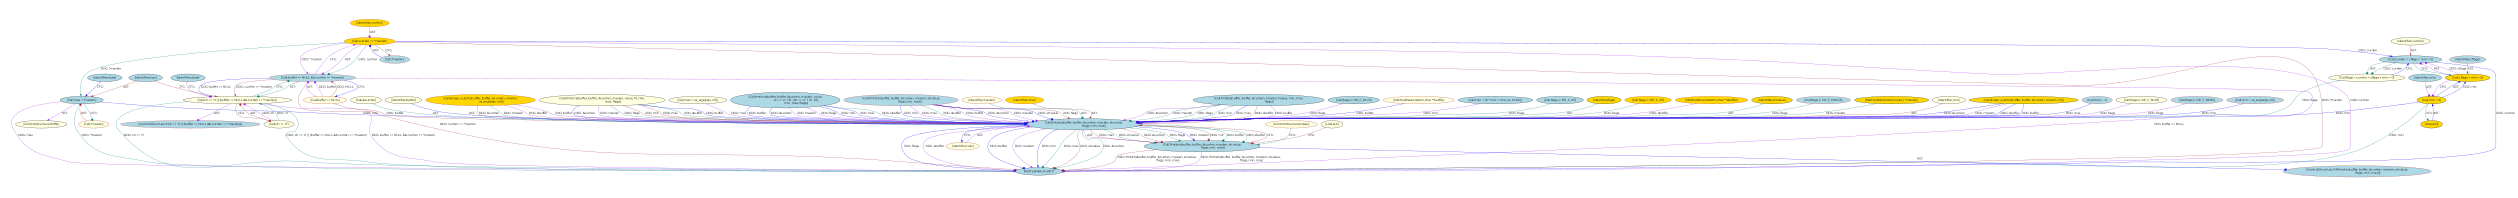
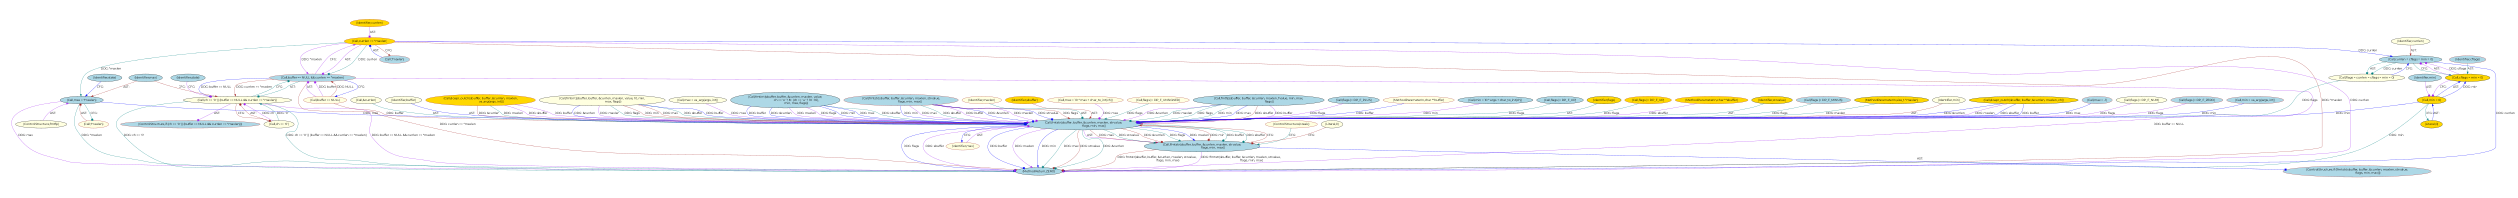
(1025, 100) -> (1025, 100)
none -> (1085, 100)
none -> (1158, 100)
(1495, 100) -> (1495, 100)
(62, 112) -> (53, 110)
(1039, 171) -> (1039, 171)
